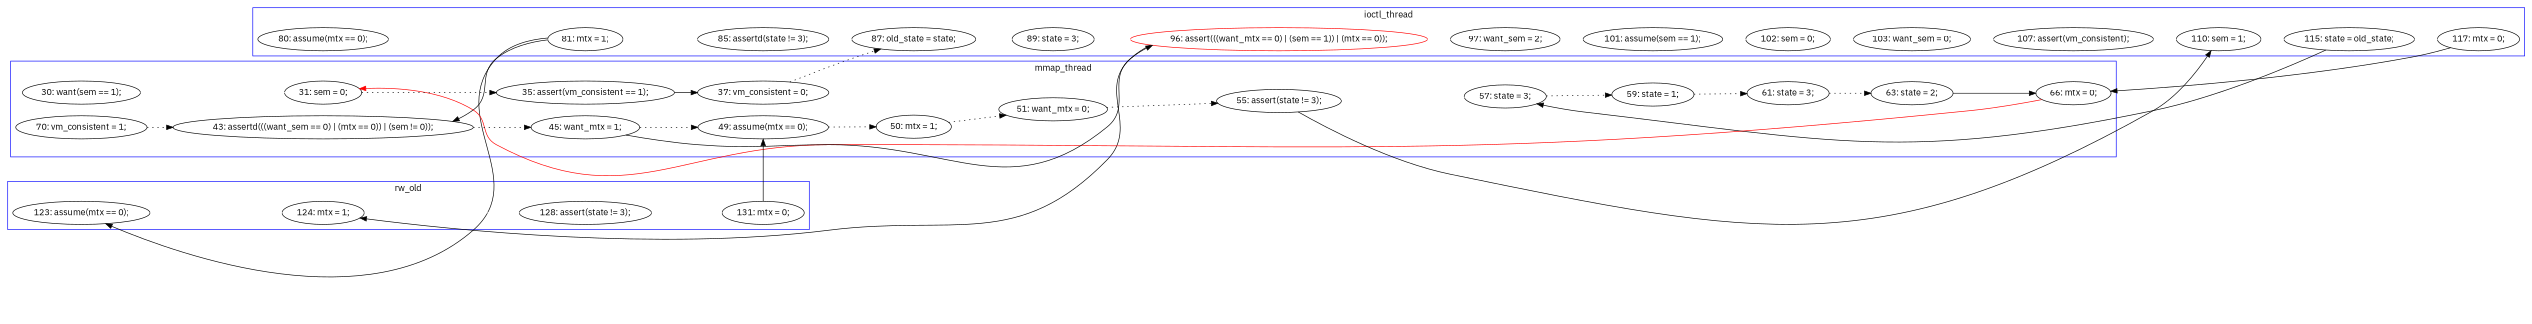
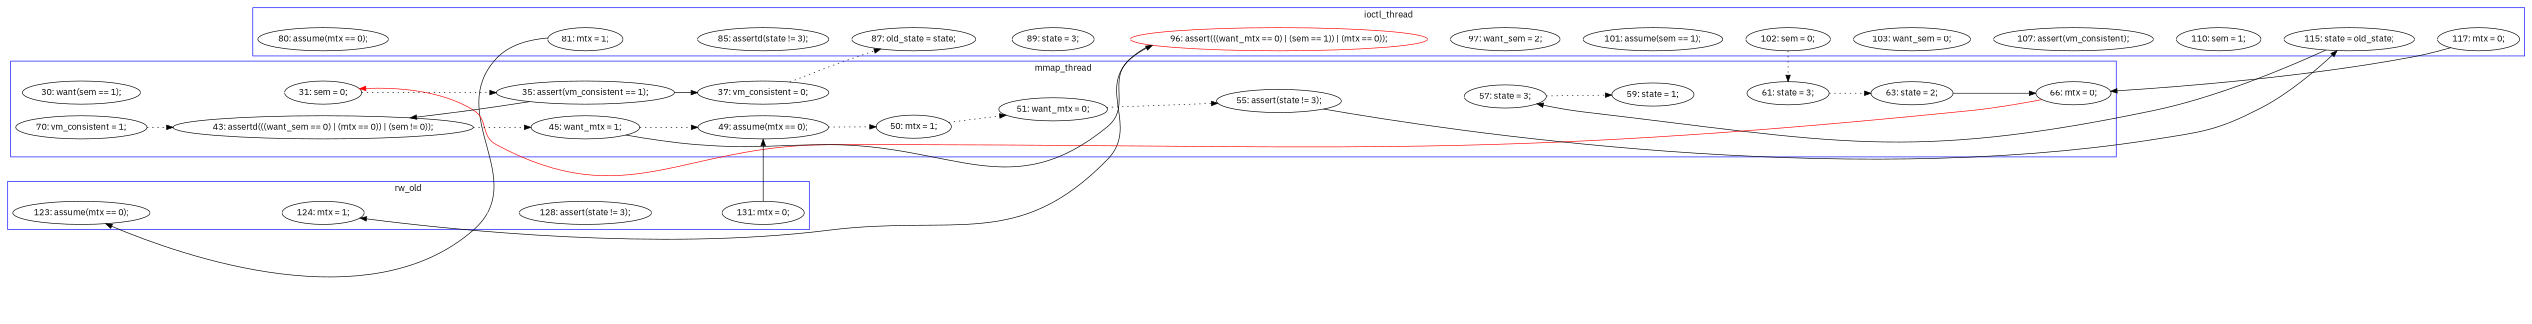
(490, 66) -> (465, 111)
(1717, 94) -> (1788, 65)
(1767, 223) -> (1683, 152)
